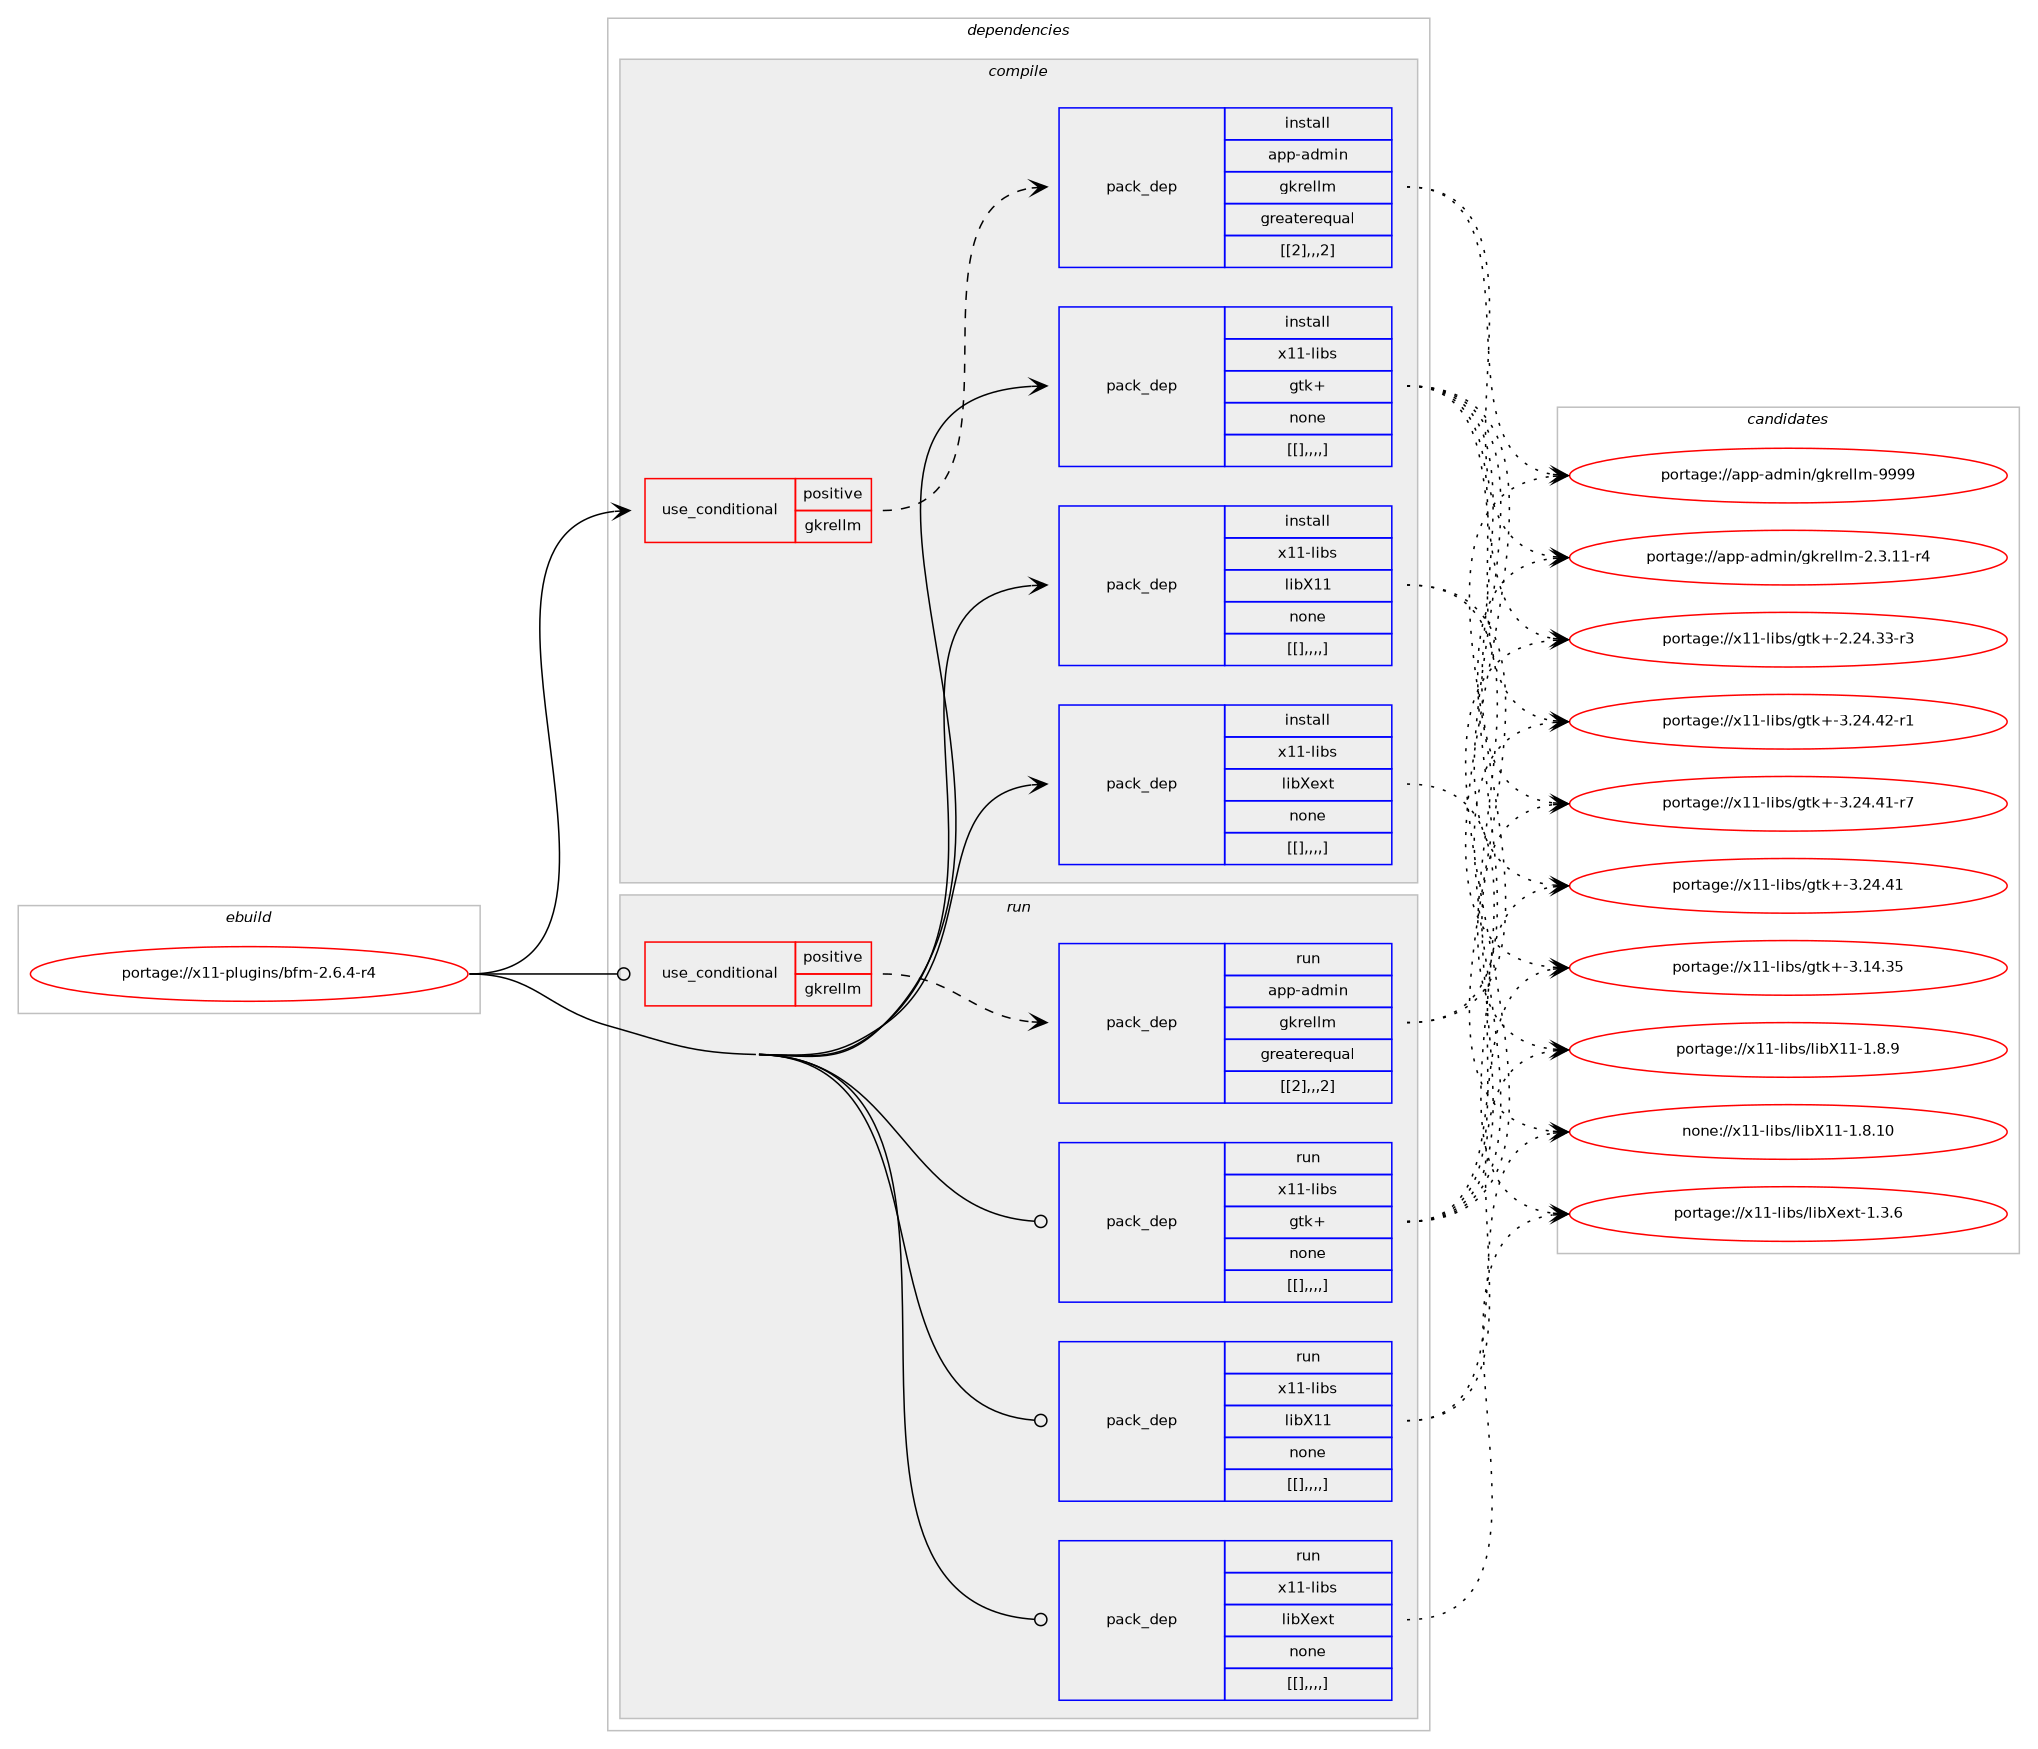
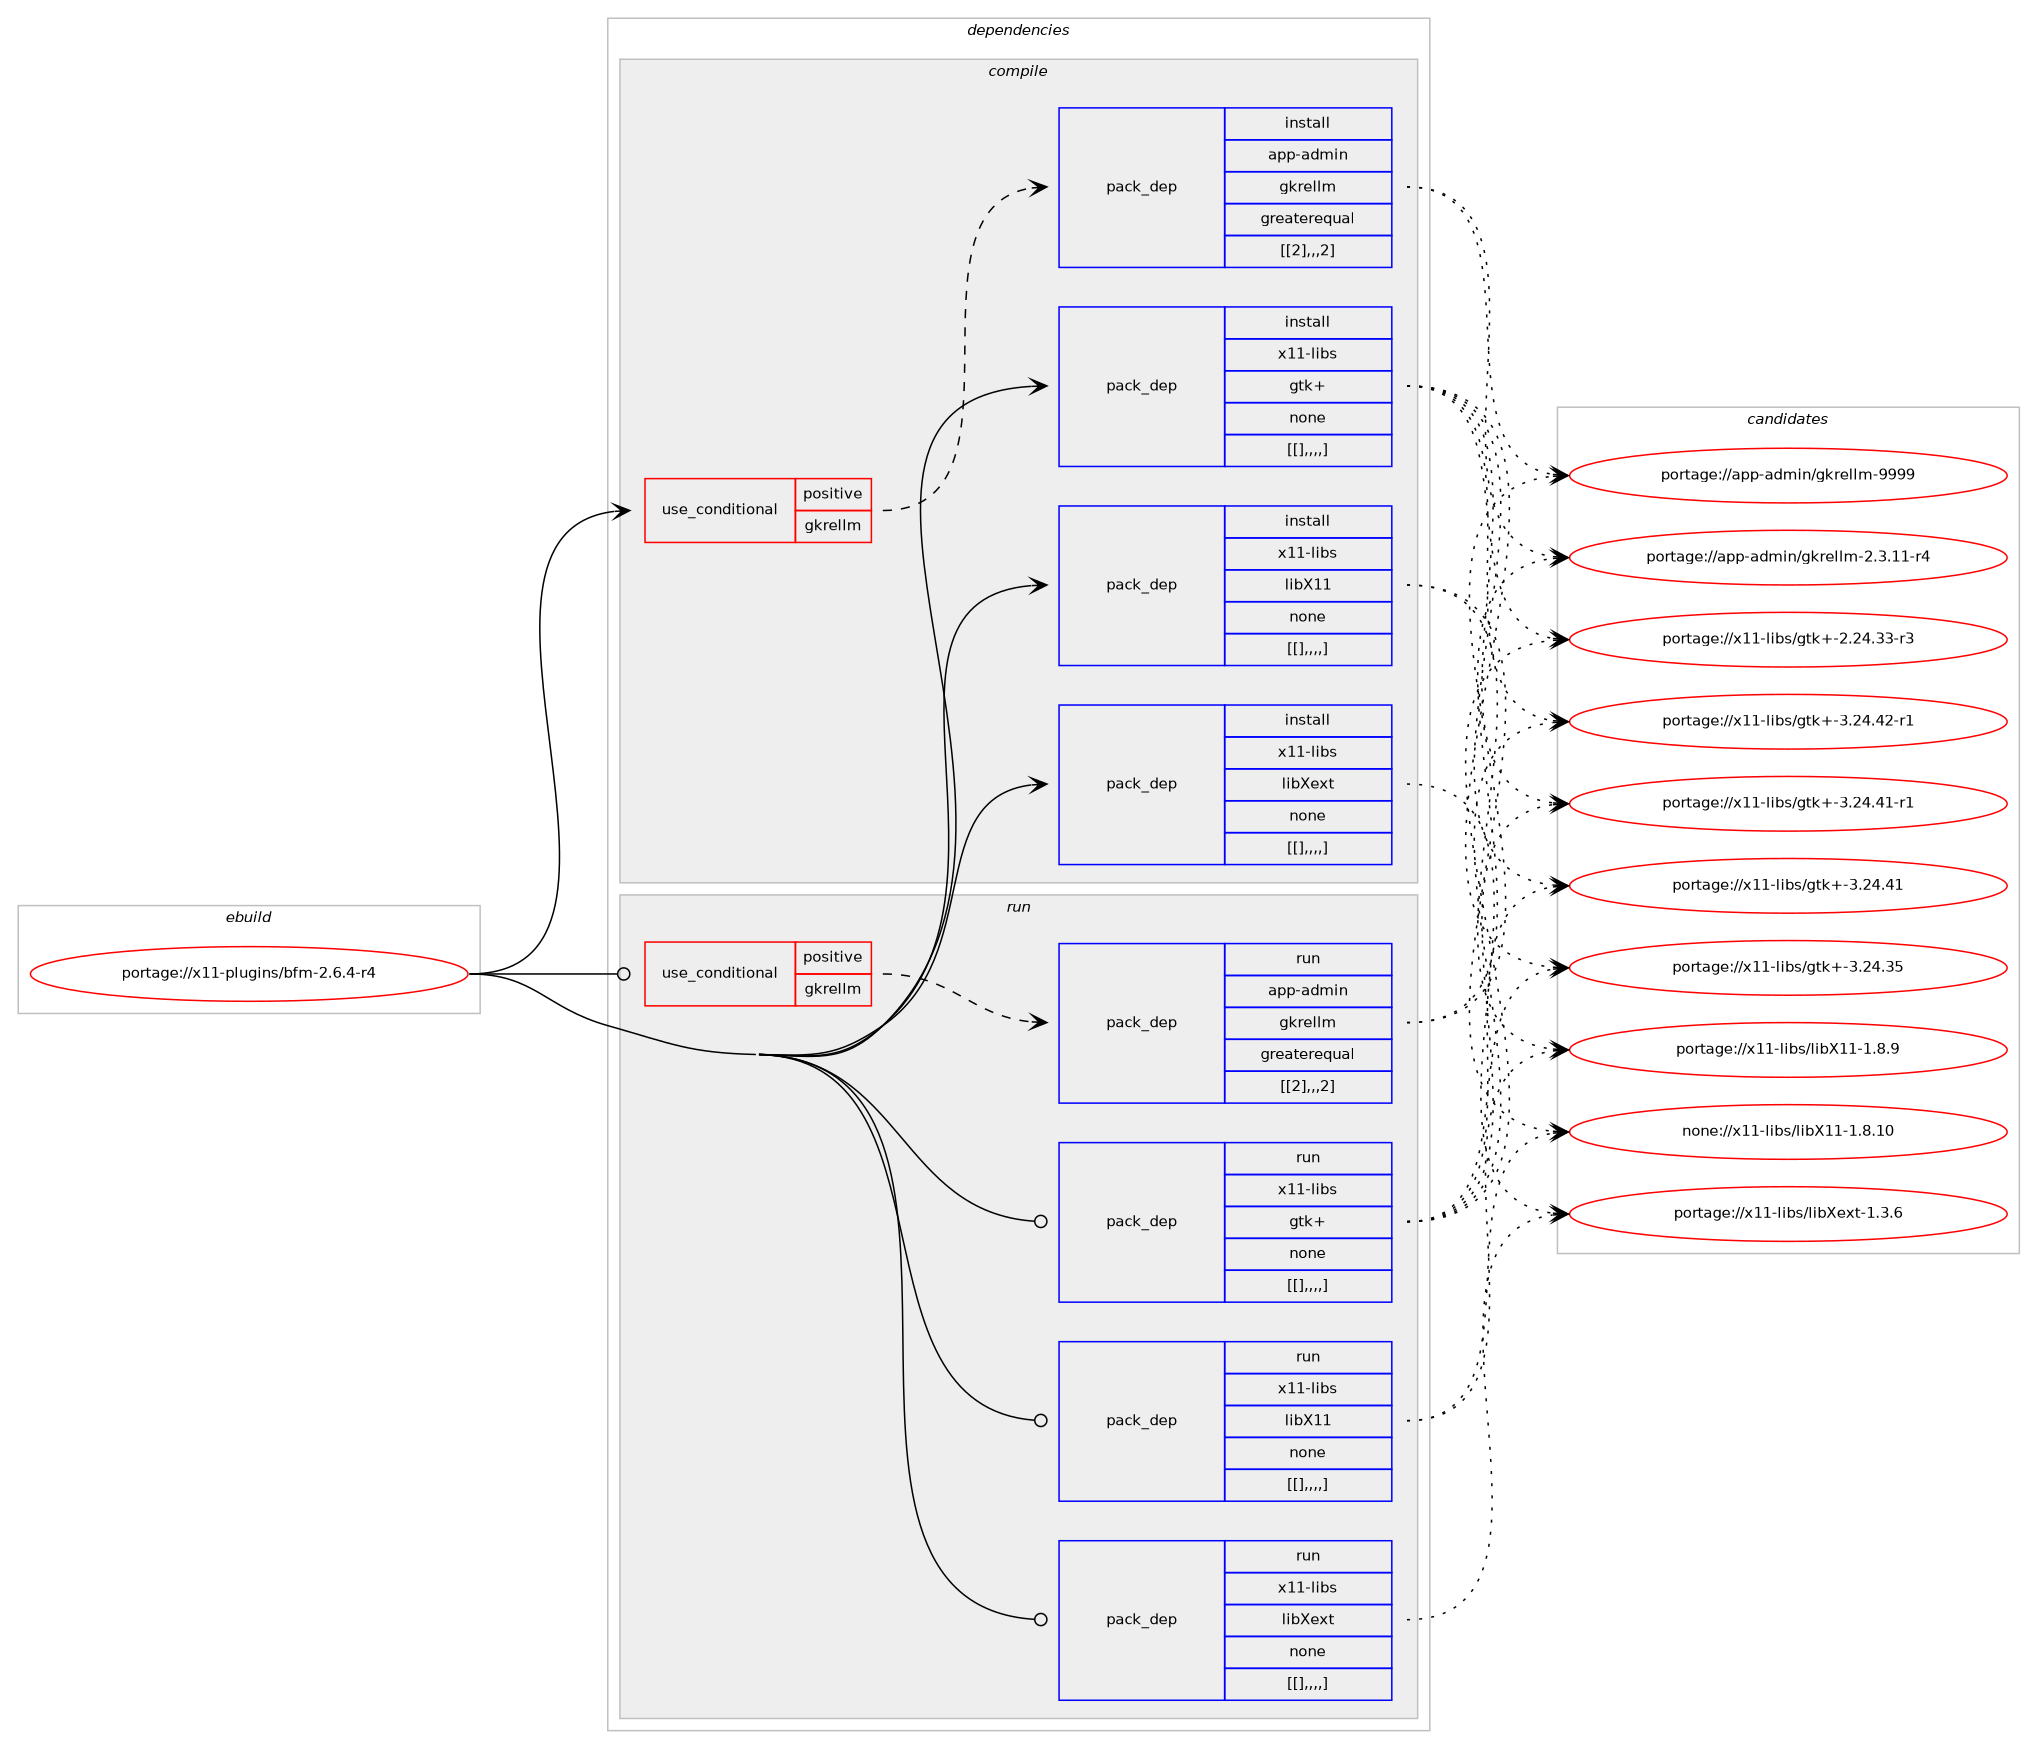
(1788, 804) -> (1788, 804)
(1788, 968) -> (1788, 968)
